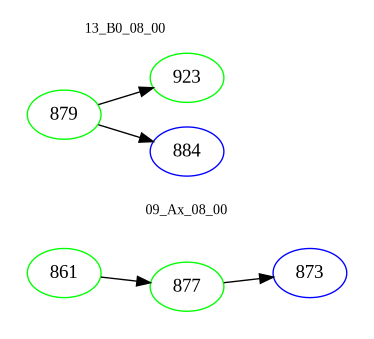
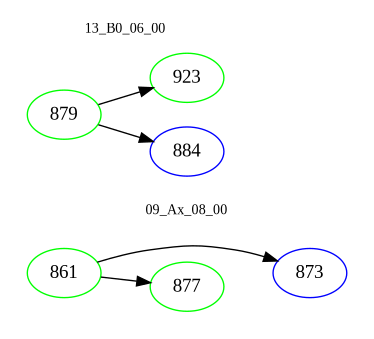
(126, 29) -> (126, 29)
(242, 281) -> (180, 246)
